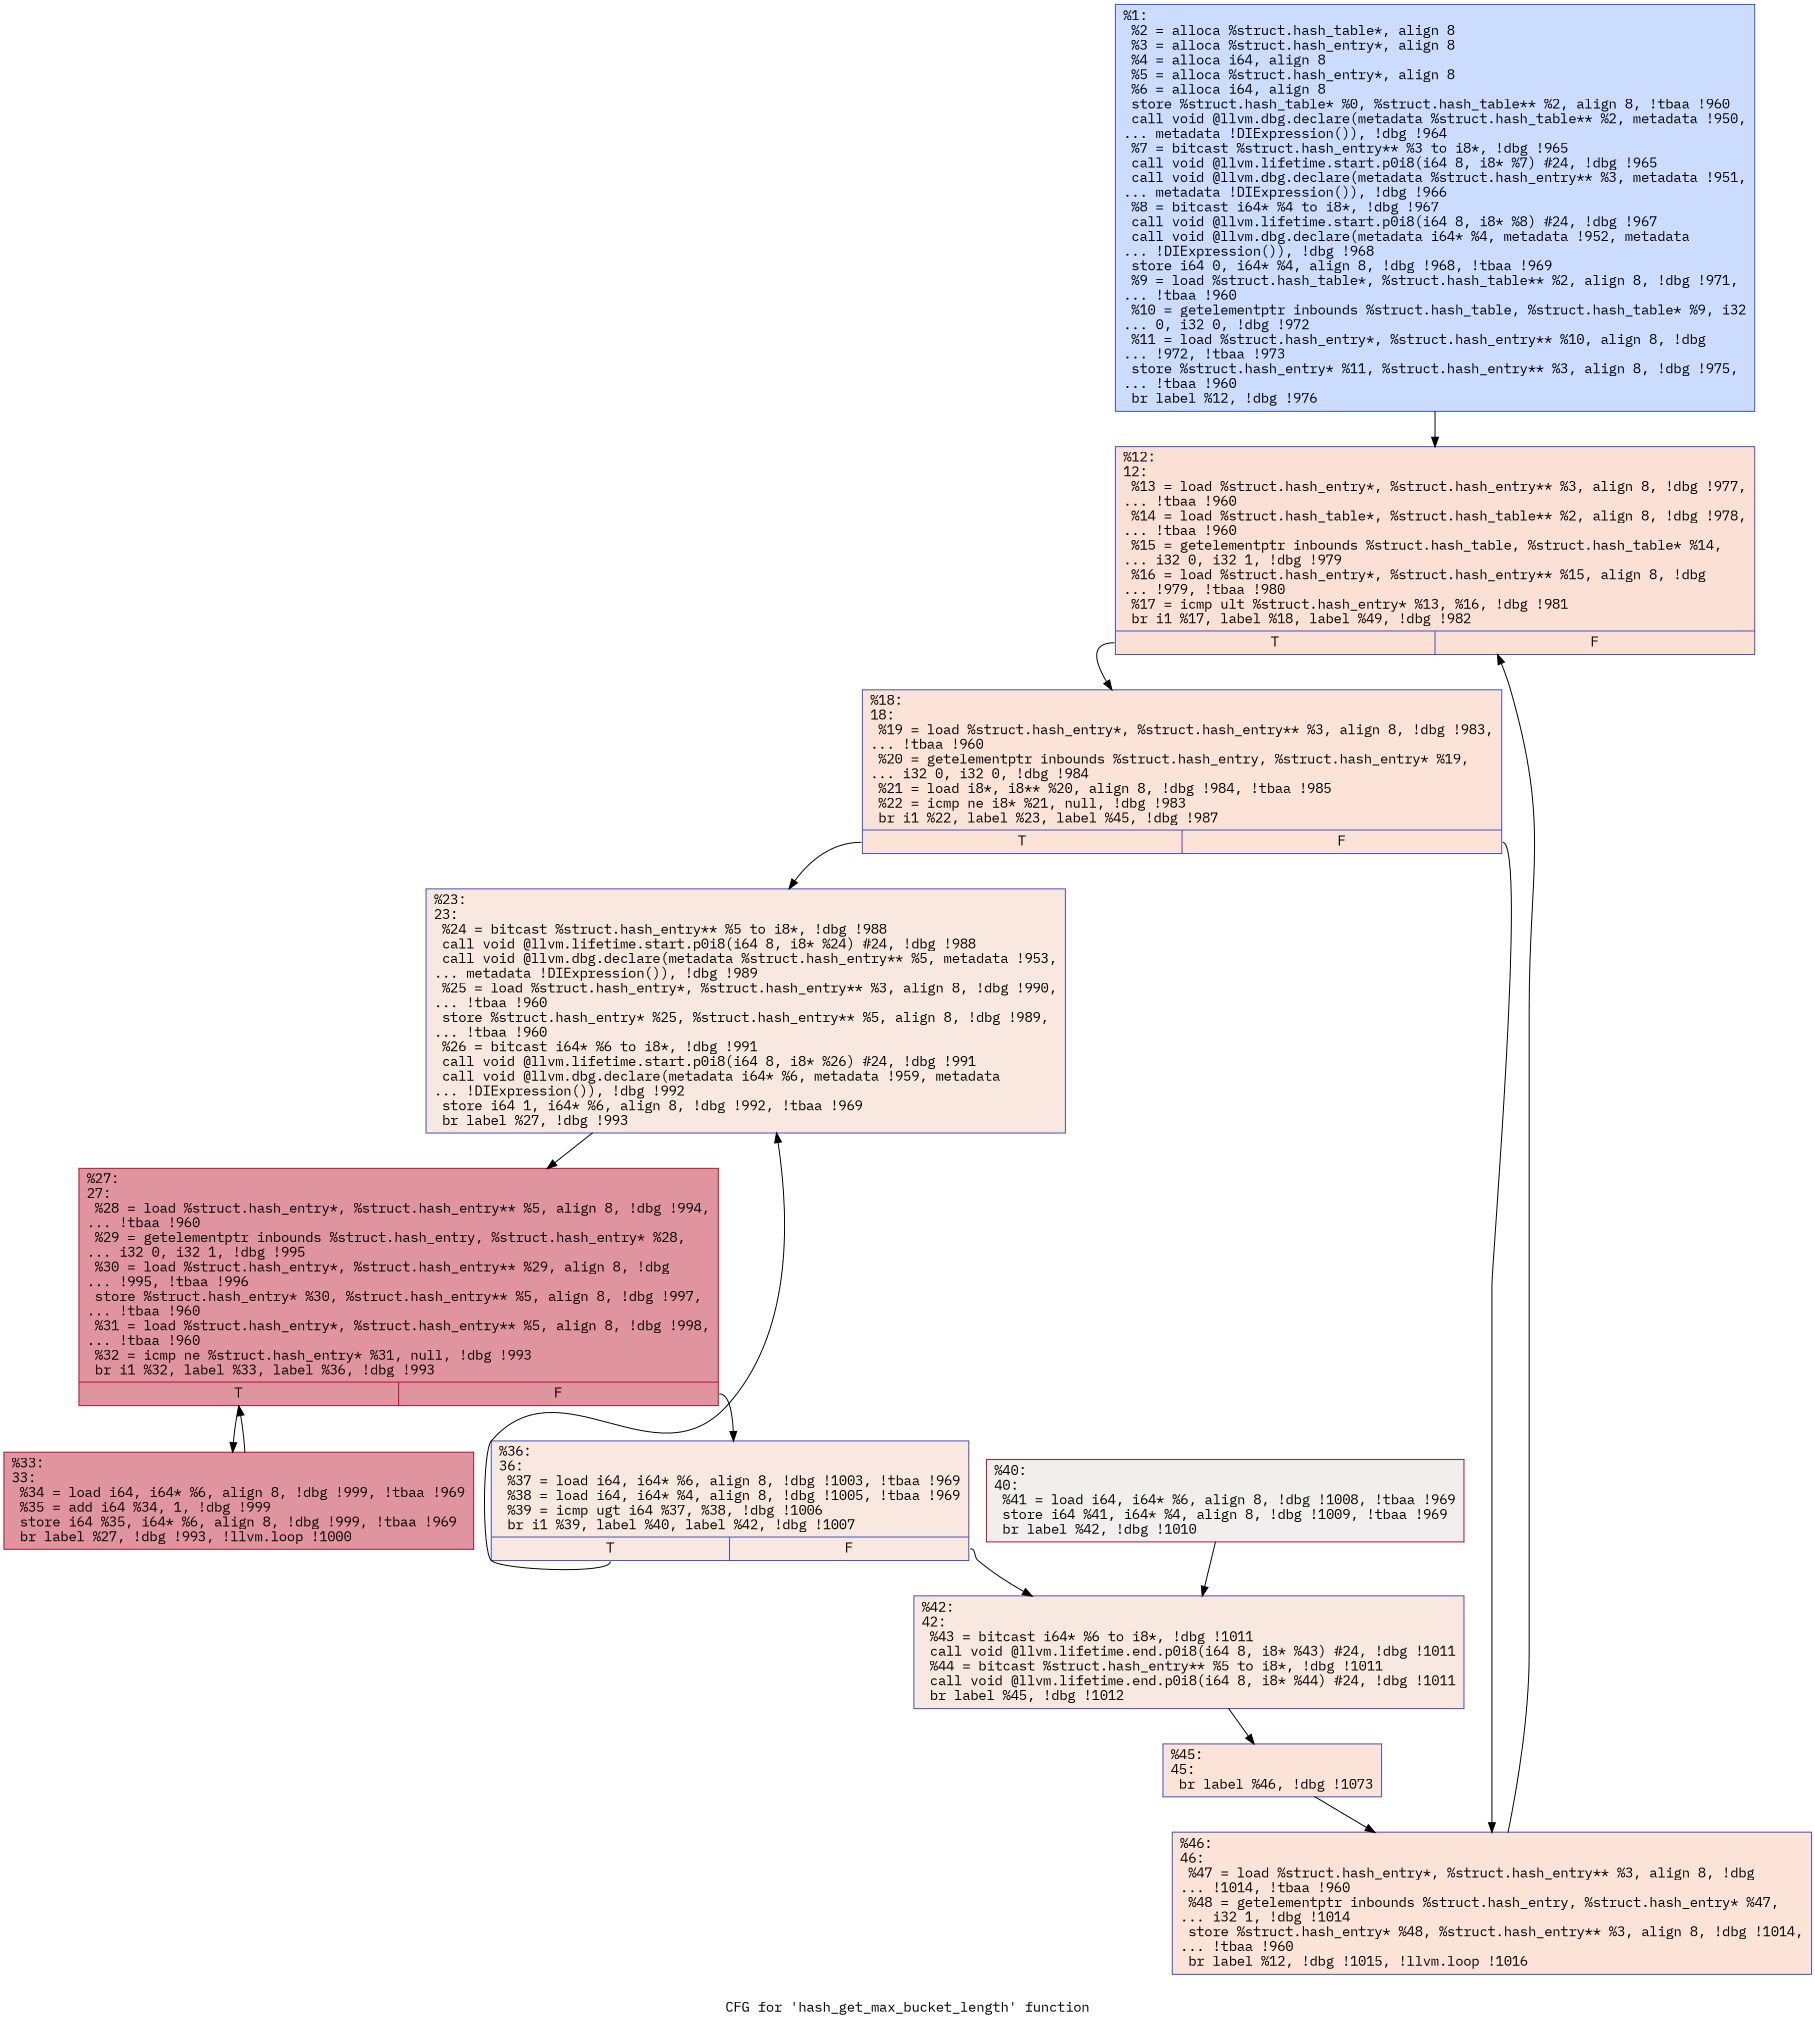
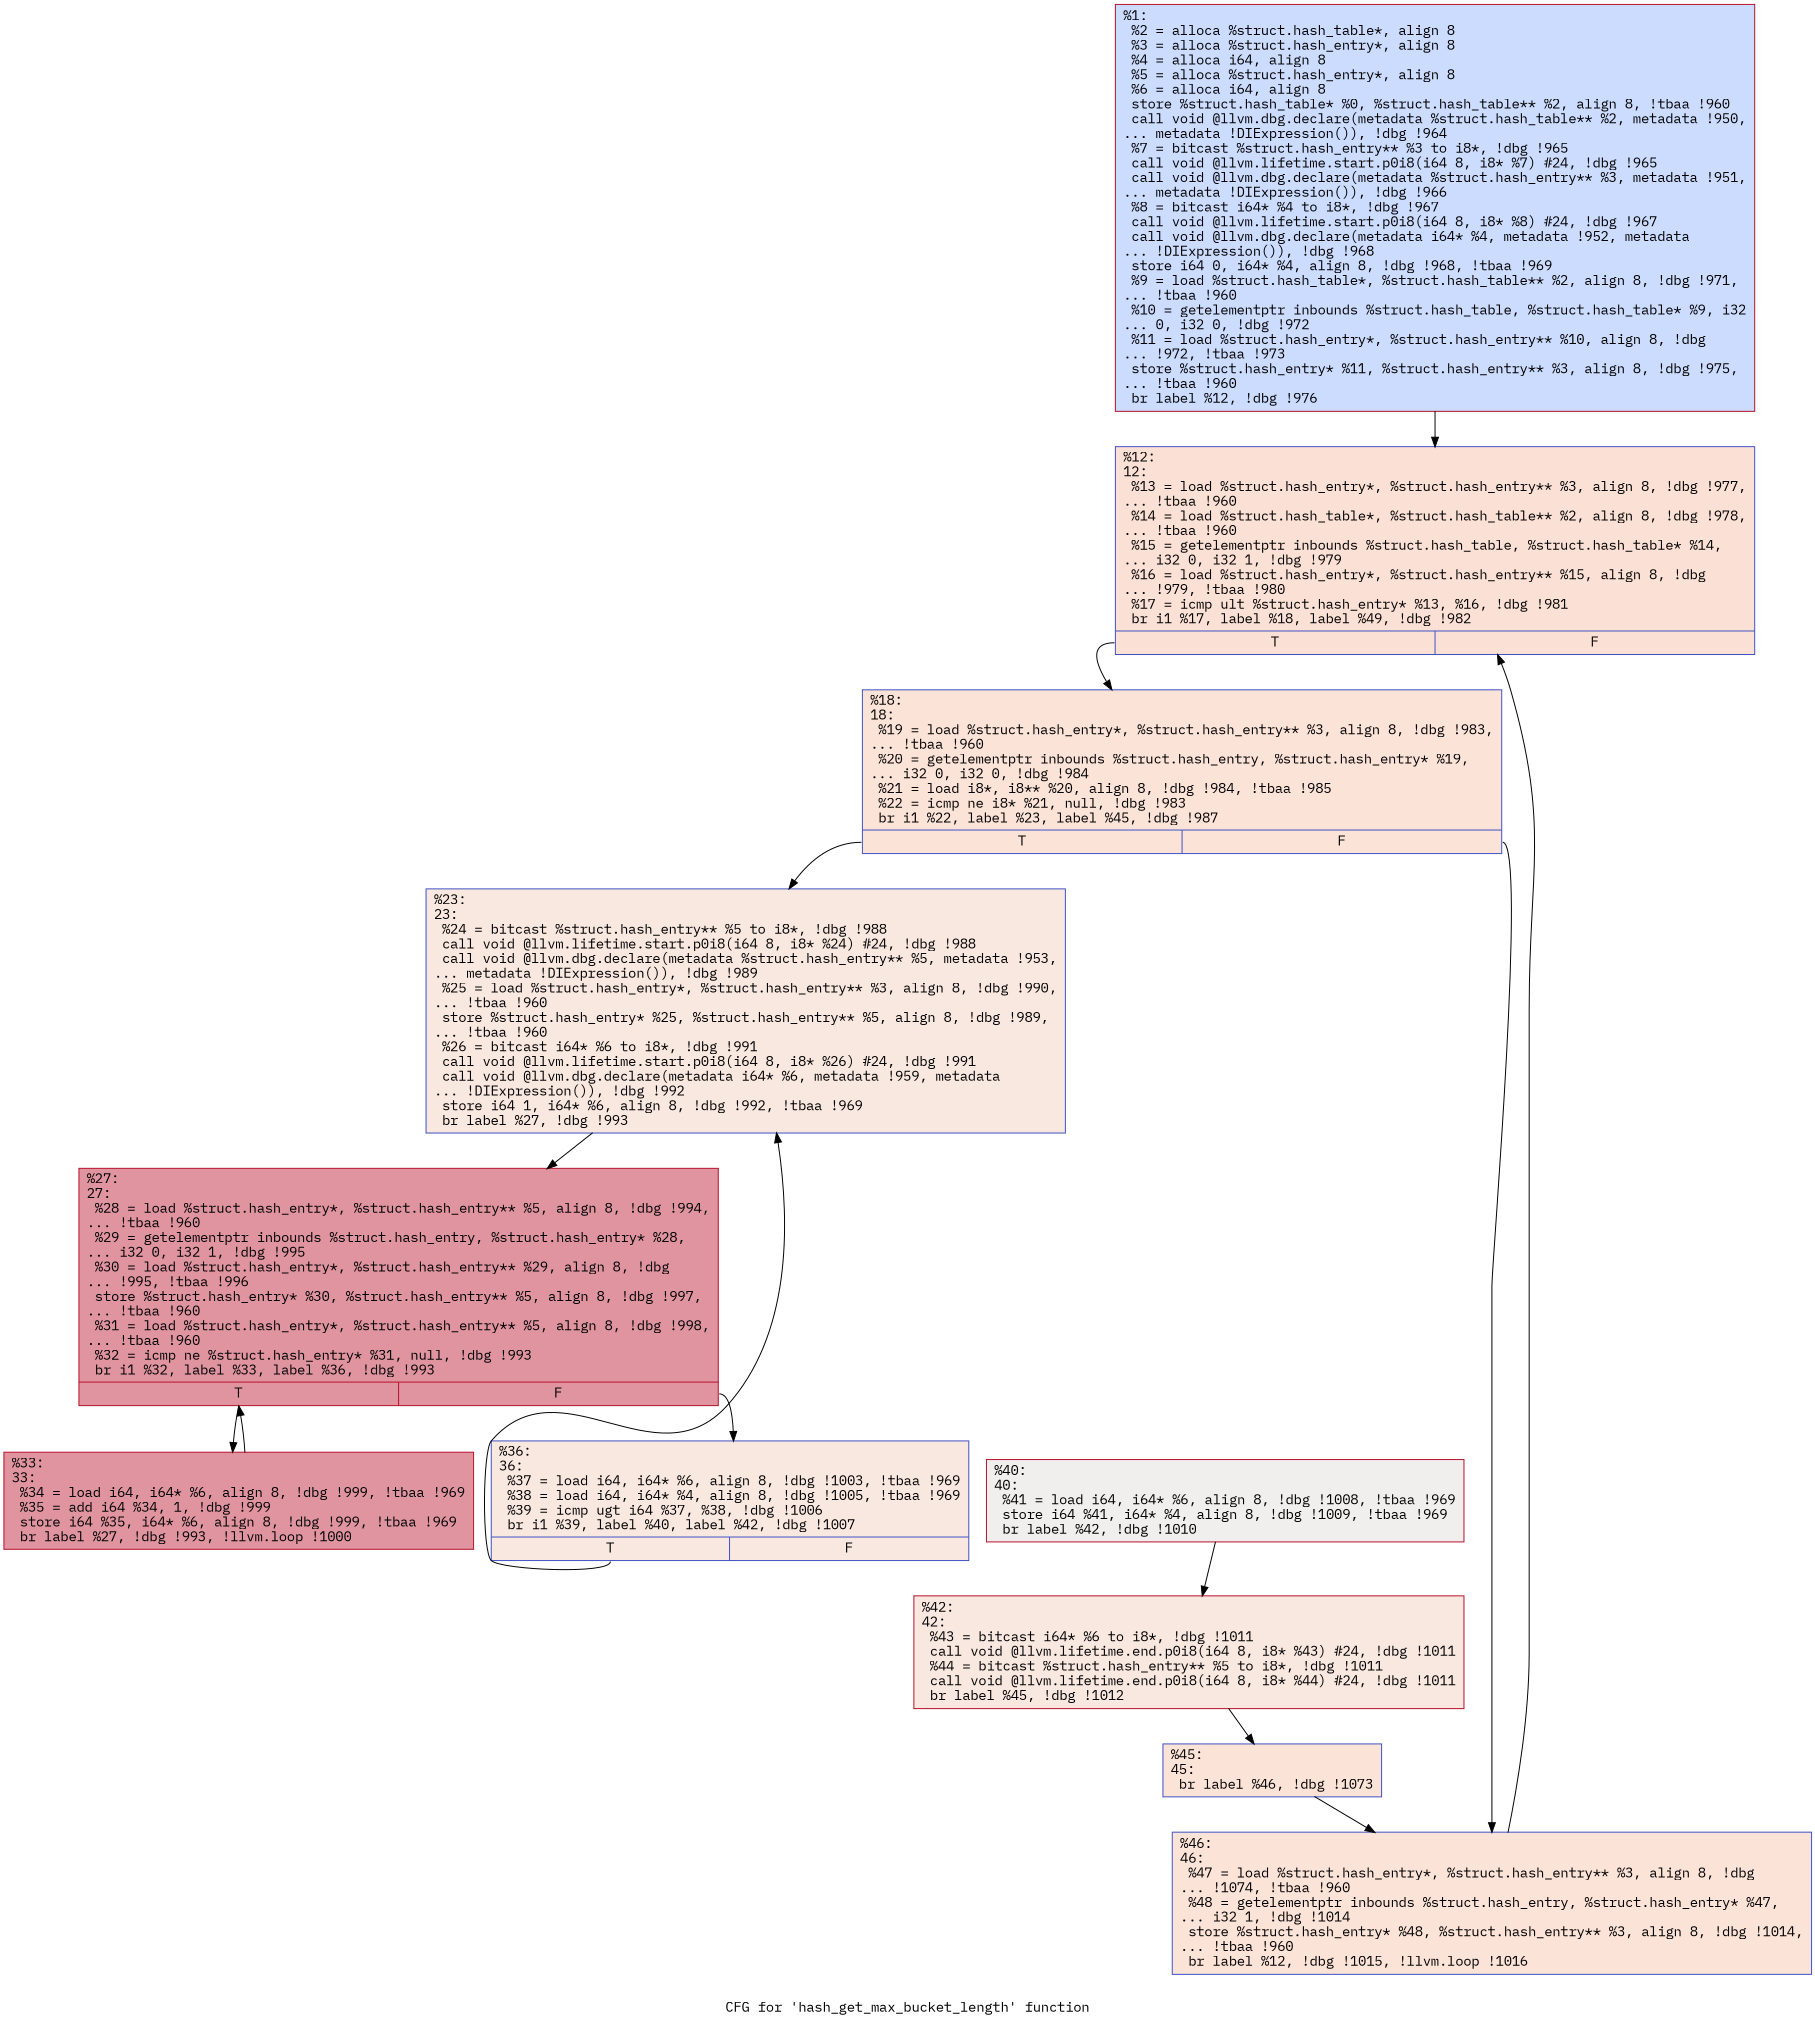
(1435, 208) -> (1435, 208)
(994, 1573) -> none
(1189, 1652) -> (1189, 1652)
(1265, 1888) -> (1265, 1888)
